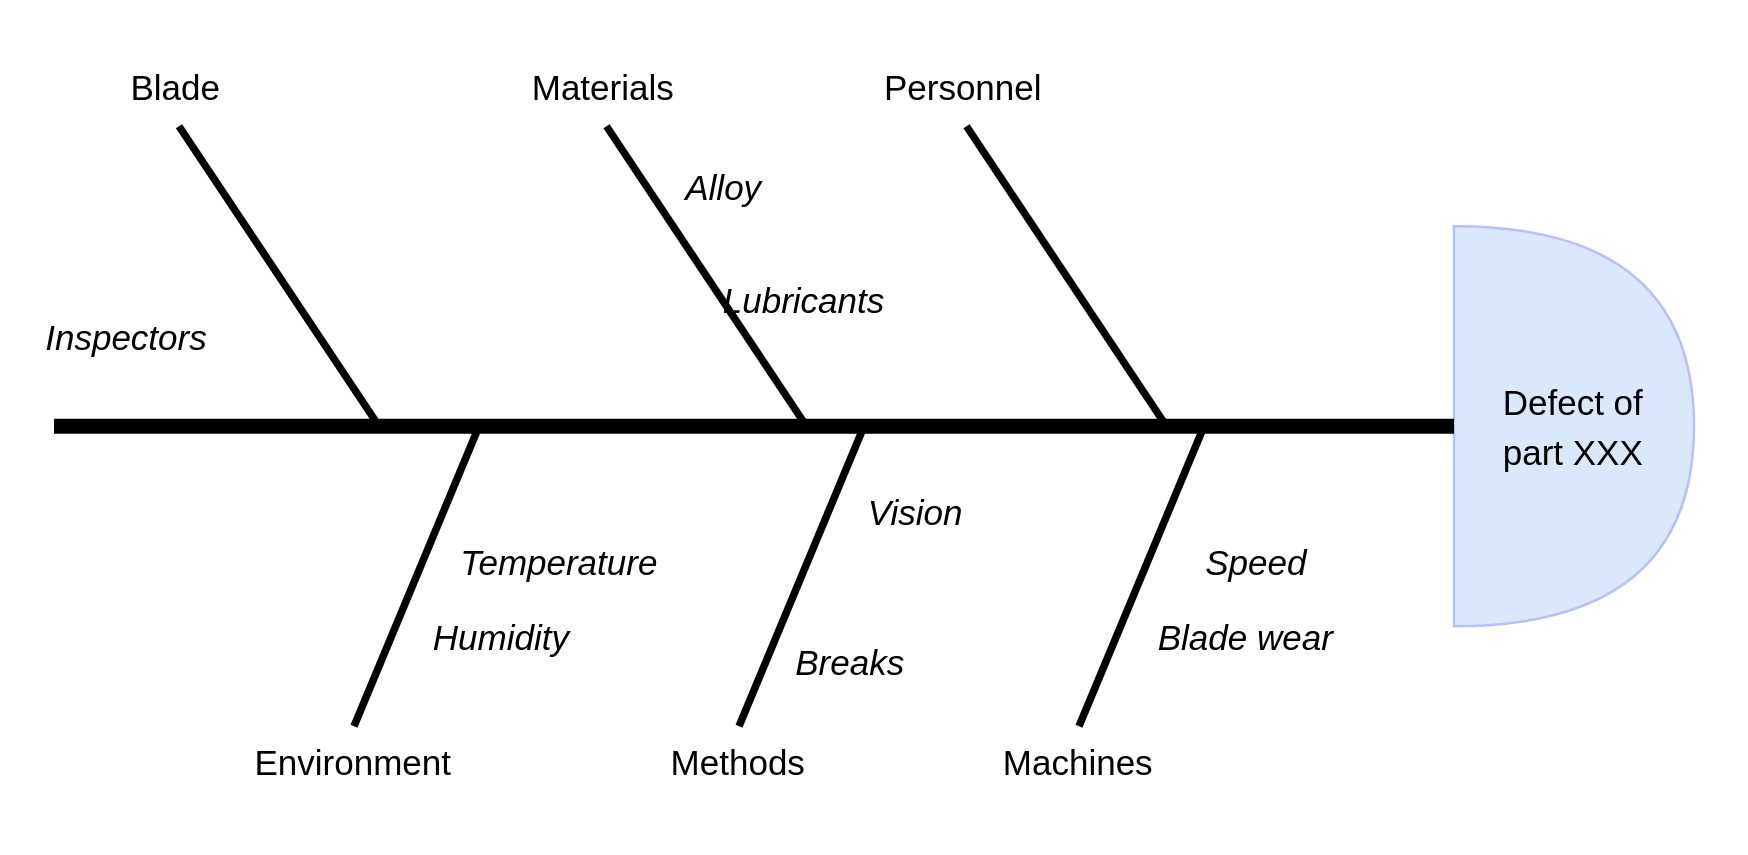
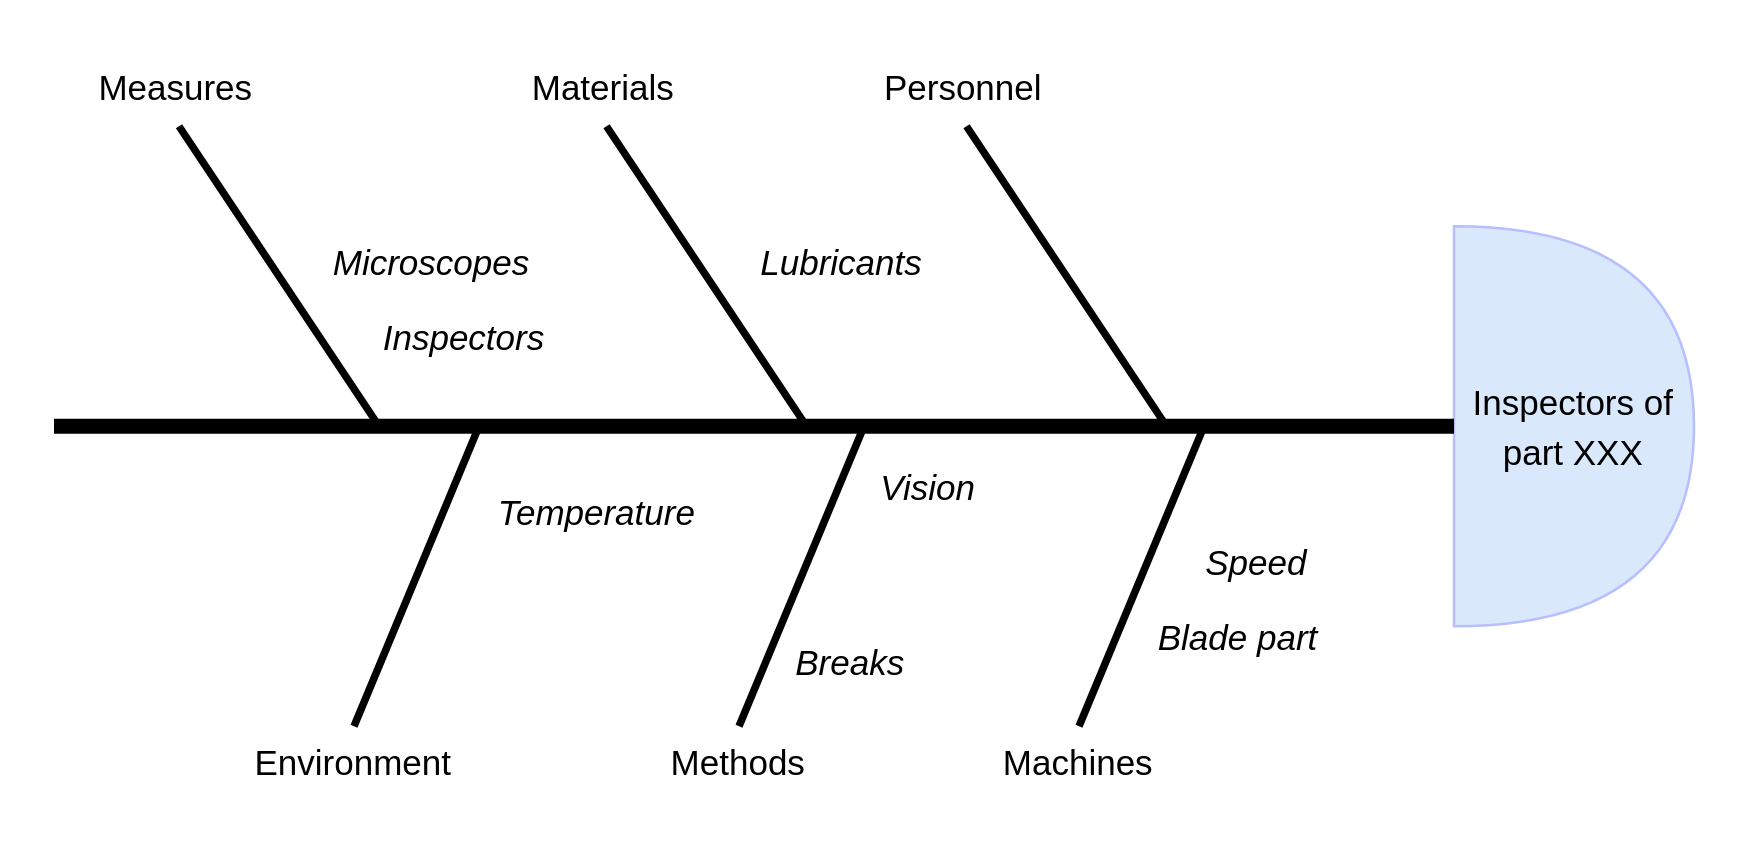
(176, 89) -> (176, 89)
(794, 189) -> none
none -> (441, 264)
(831, 301) -> (869, 264)
(154, 339) -> (491, 339)
(1574, 426) -> (1574, 426)
(1009, 514) -> (1021, 489)
(569, 564) -> (606, 514)
(541, 639) -> none
(1235, 639) -> (1235, 639)
